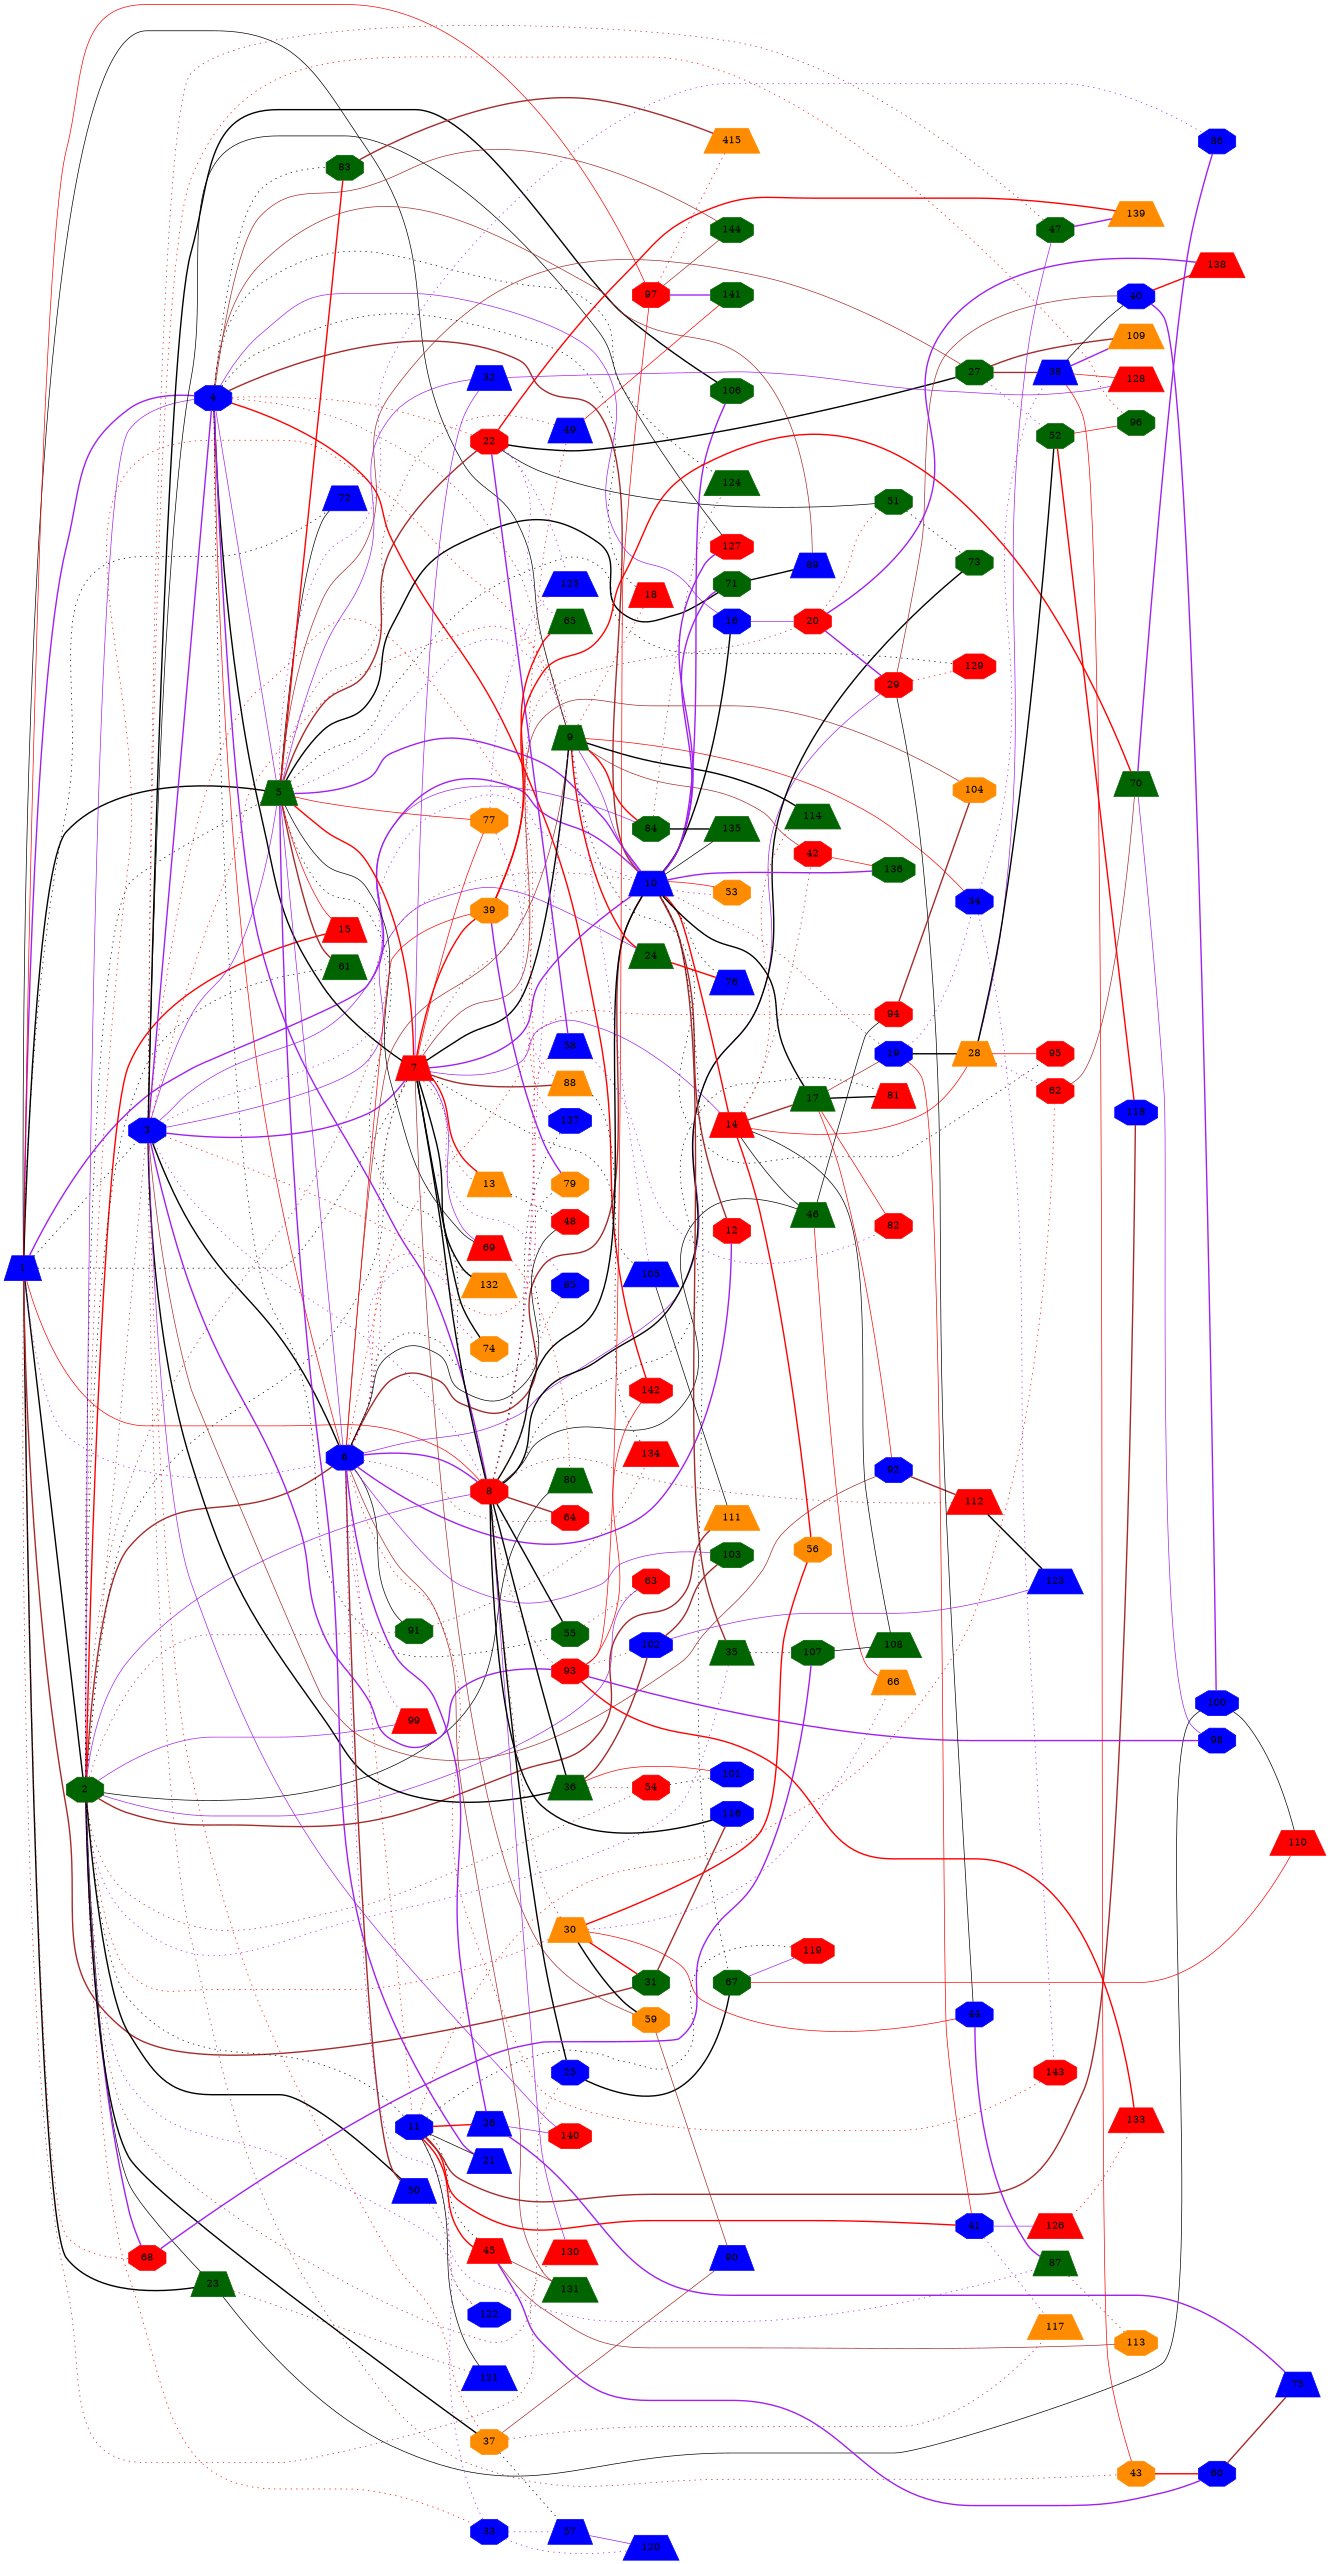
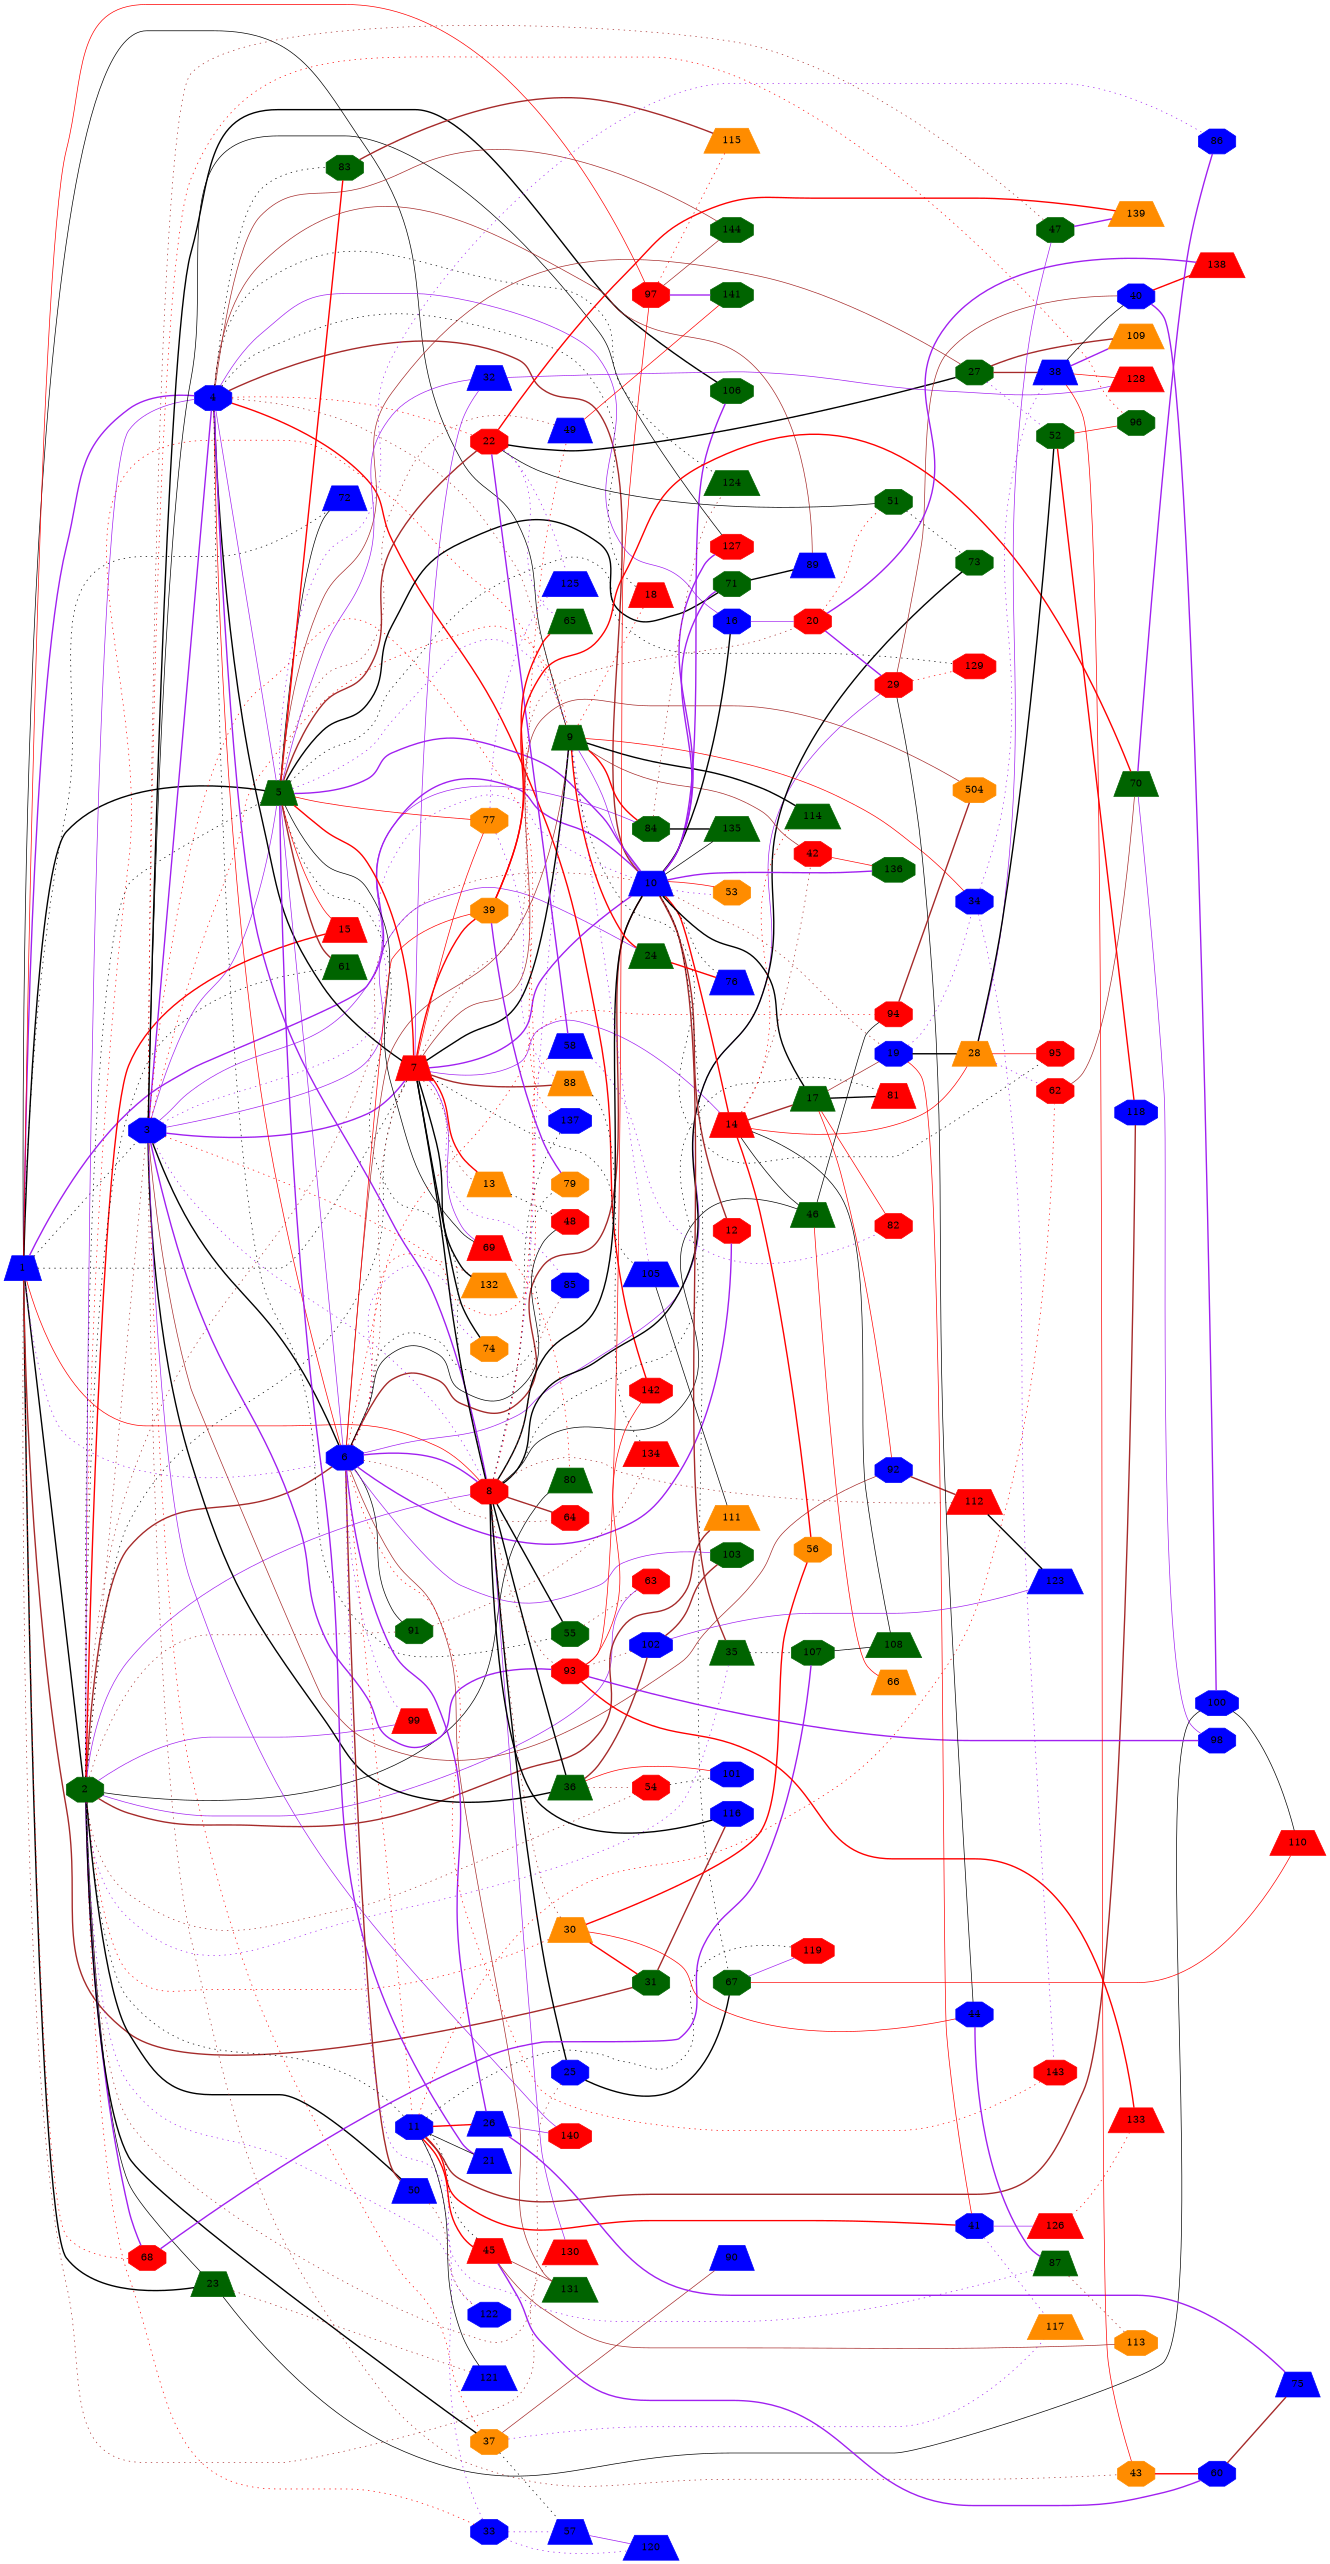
(732, 141) -> (732, 141)
(974, 790) -> (974, 790)
(773, 1861) -> none
(651, 2020) -> none
(790, 2427) -> (790, 2427)
